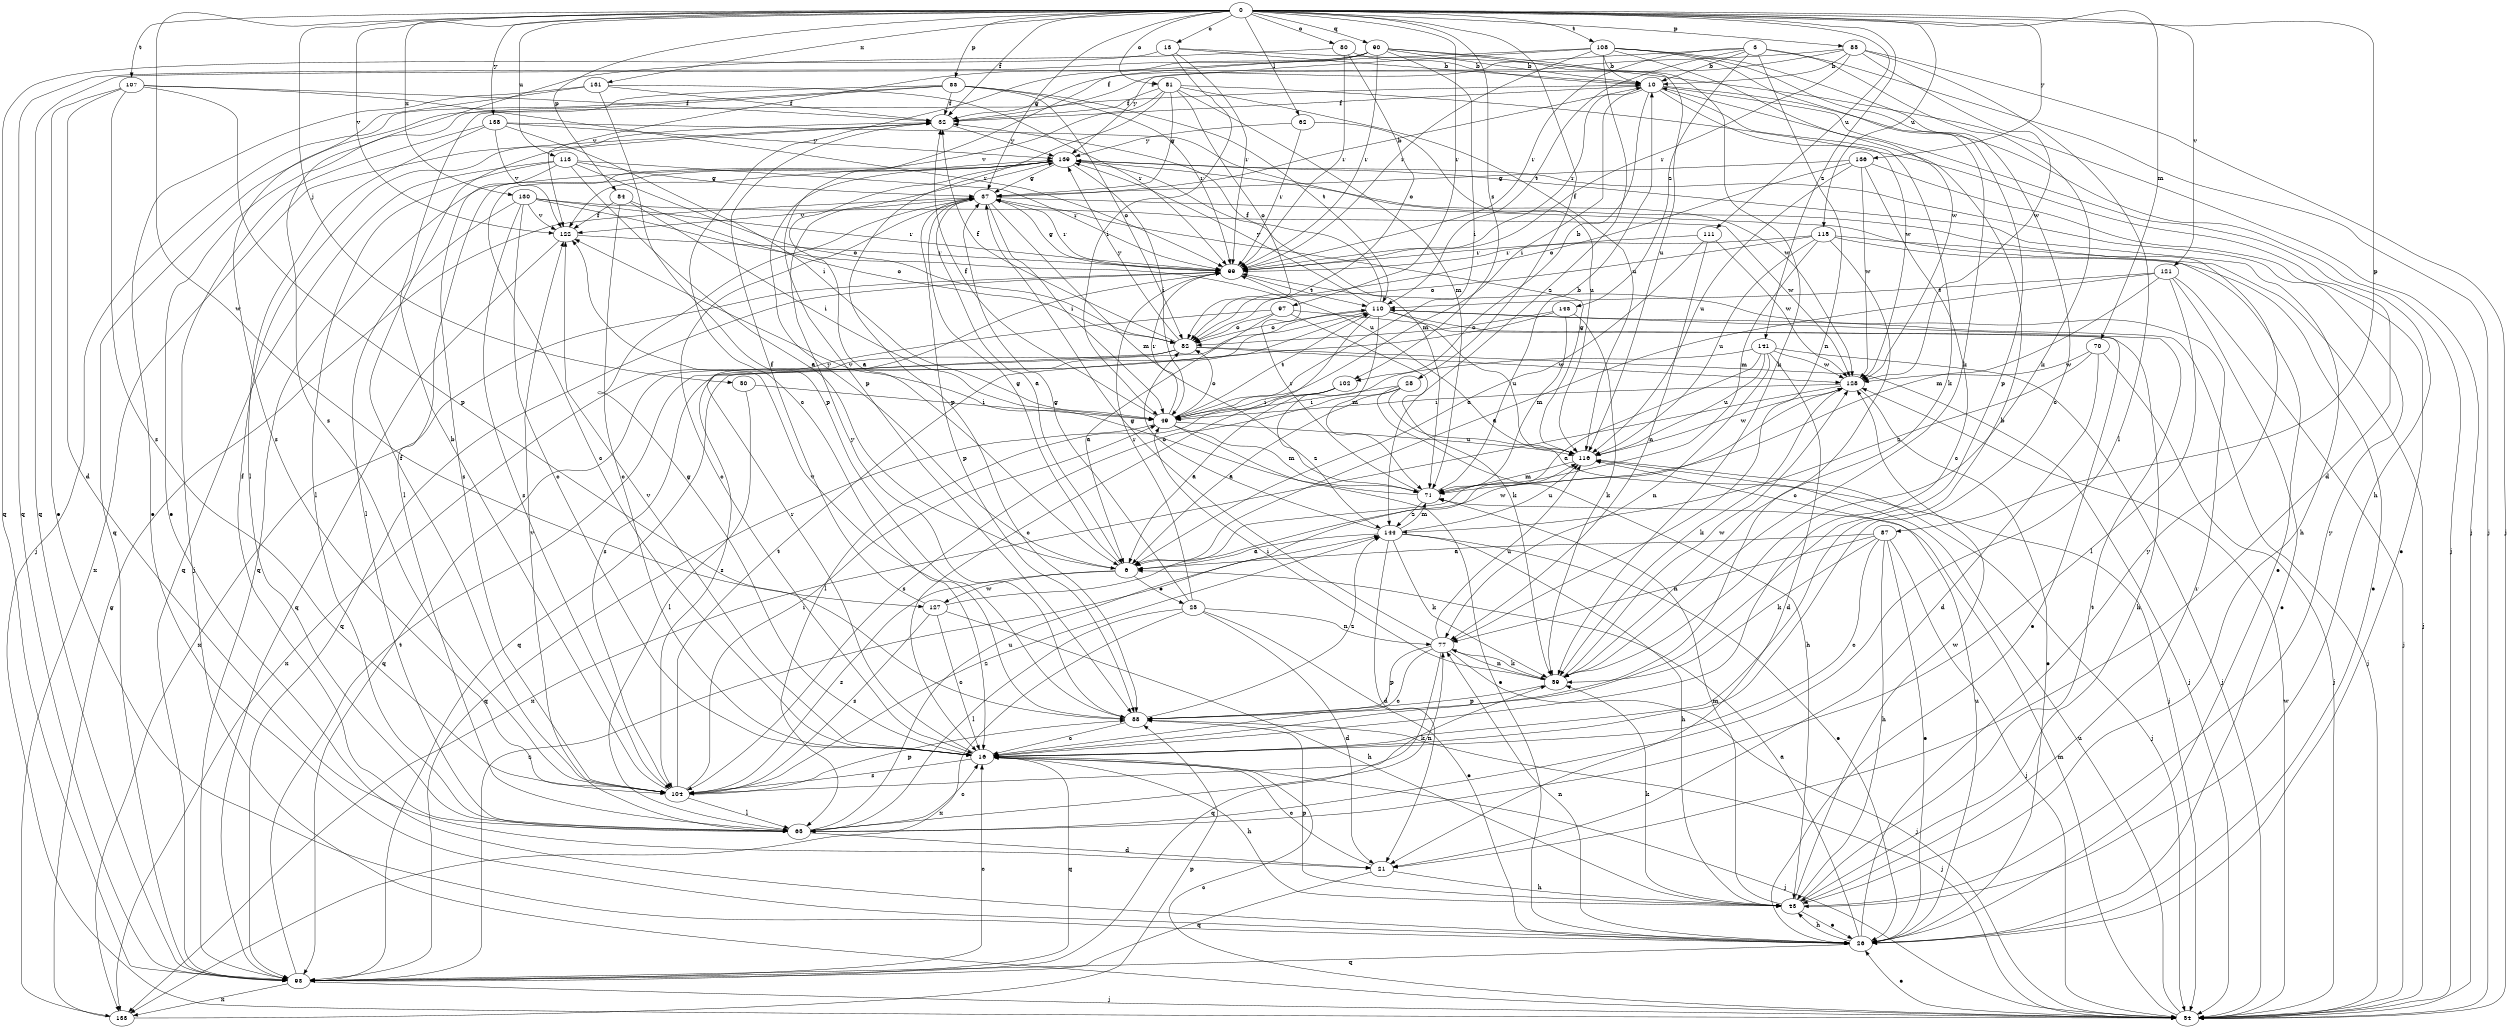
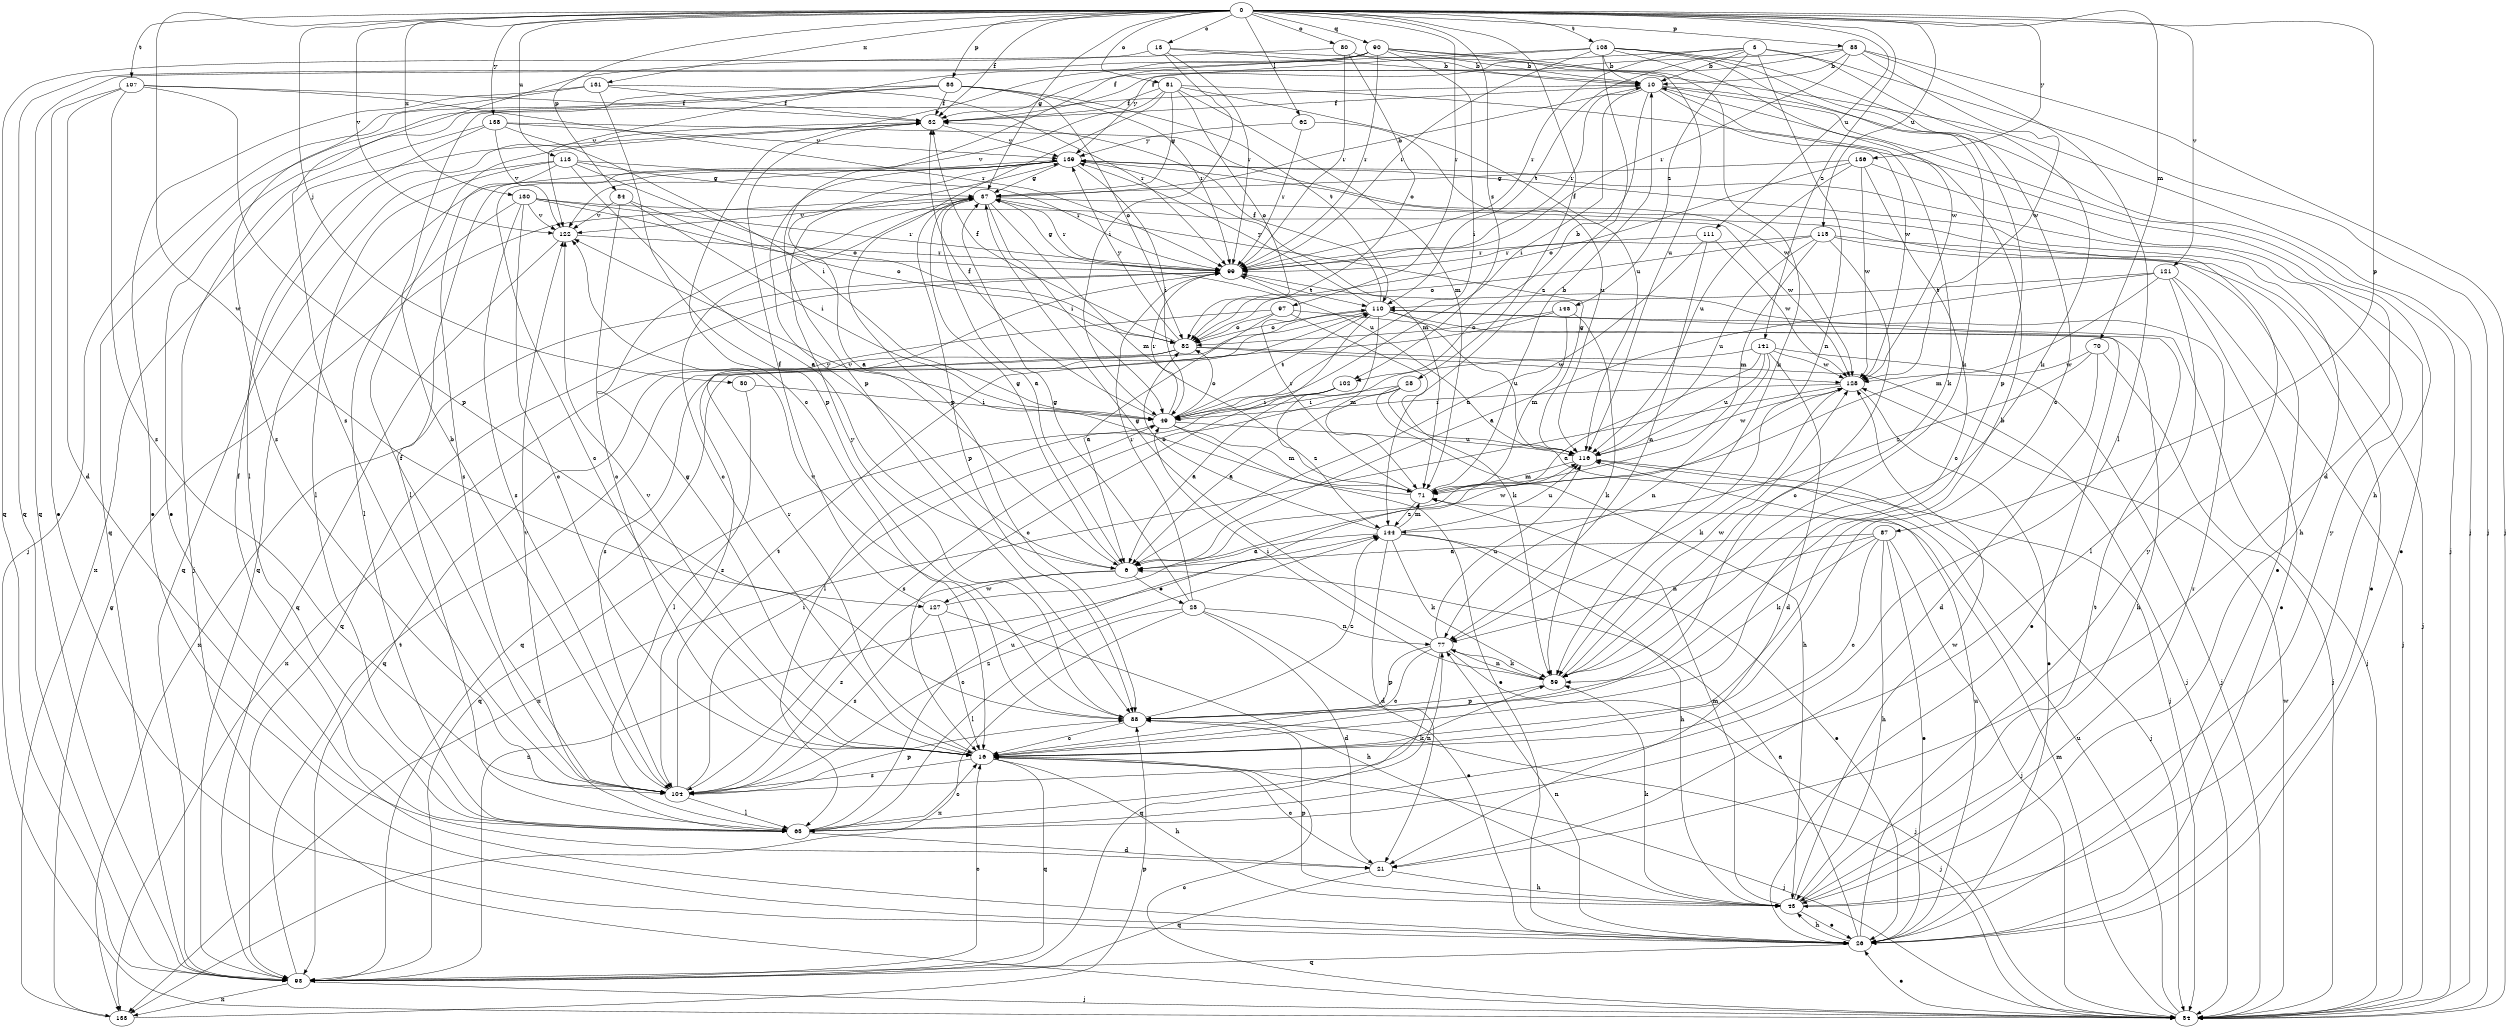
(598, 216) -> (599, 216)
